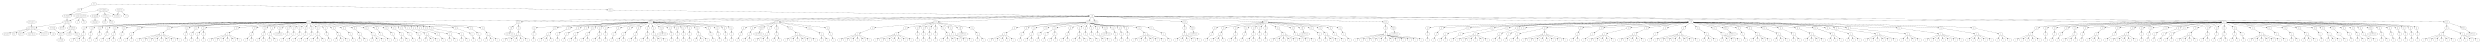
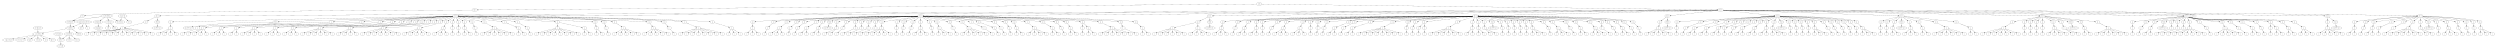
(352, 7) -> (867, 7)
